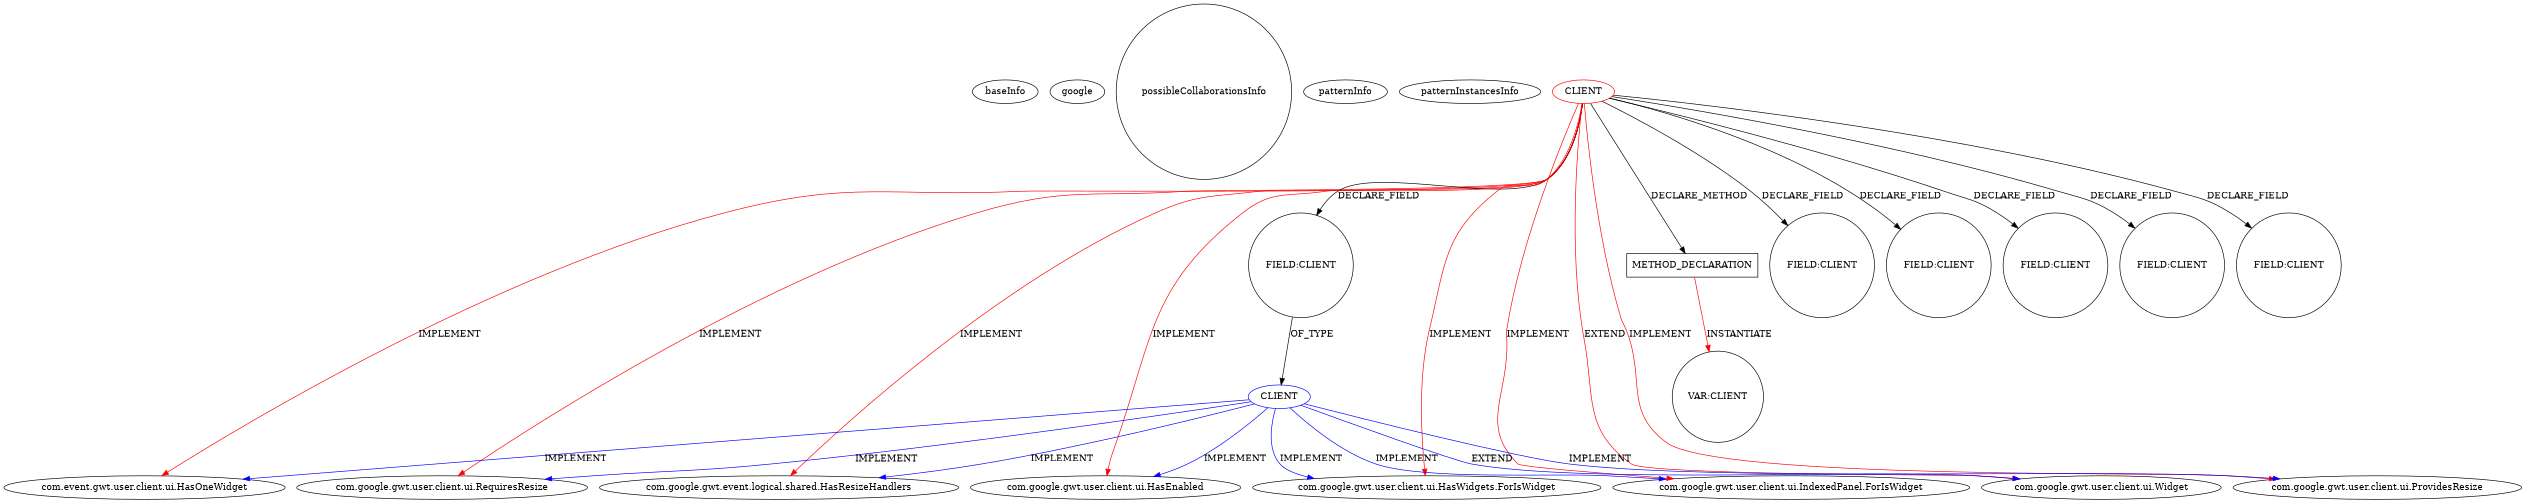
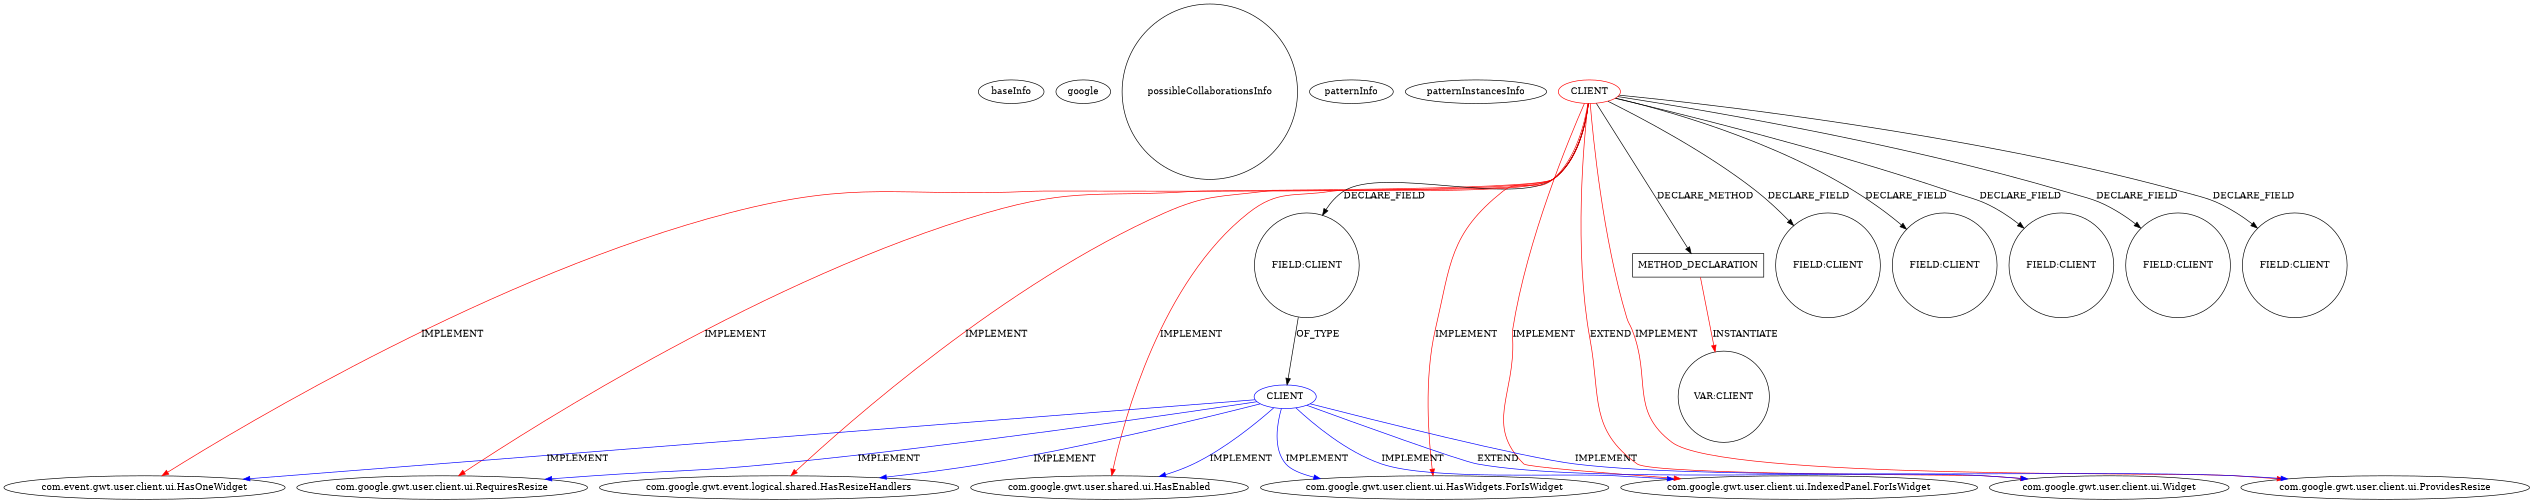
(1106, 488) -> (1110, 488)
